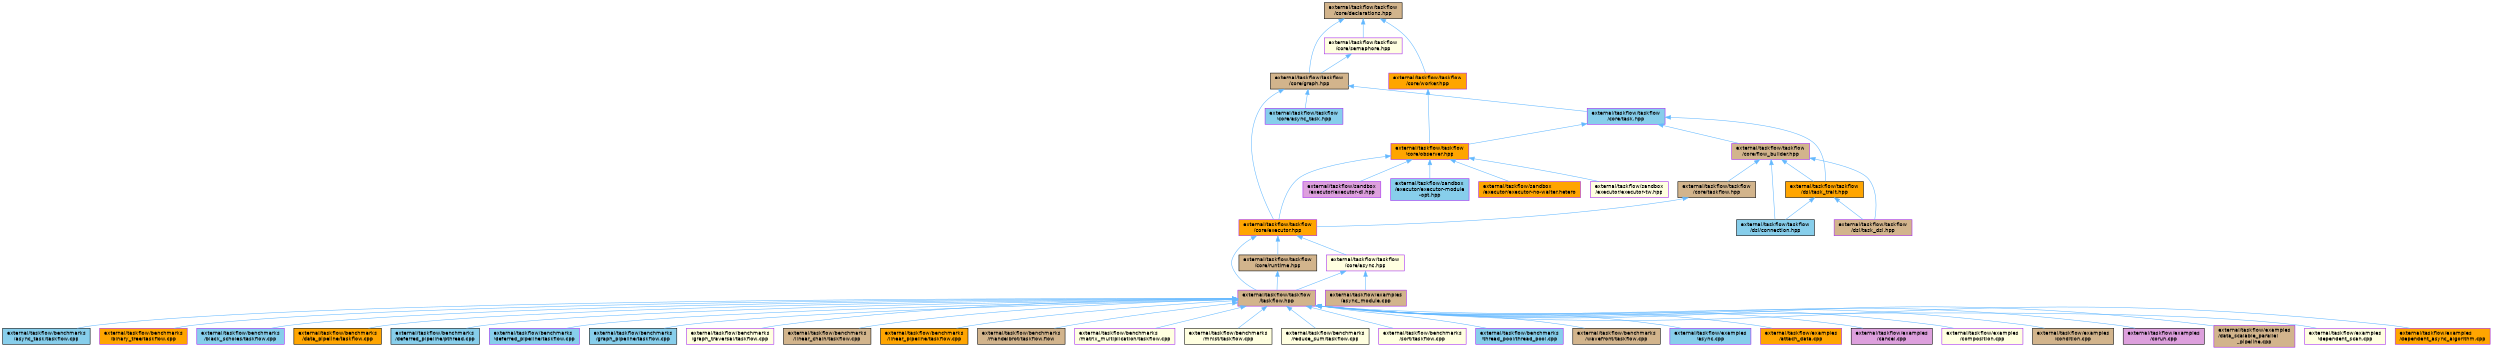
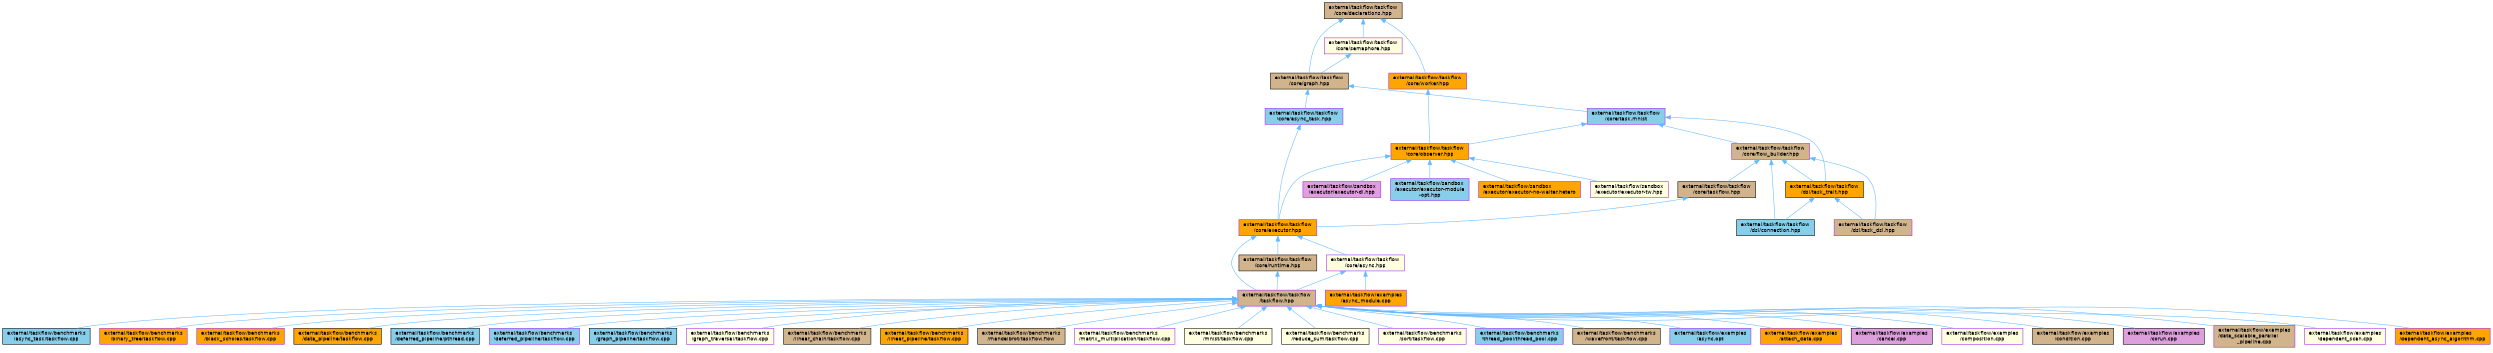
(1626, 116) -> (1626, 116)
(1252, 152) -> (1283, 173)
(1366, 298) -> (1366, 298)
(241, 336) -> (241, 336)
(1710, 336) -> (1710, 336)
